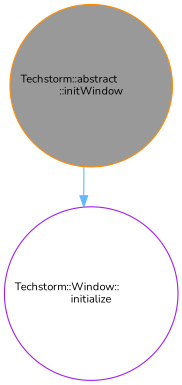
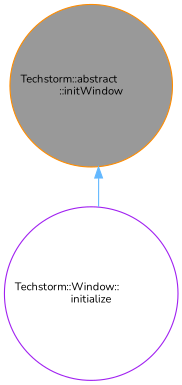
(84, 181) -> (99, 192)
